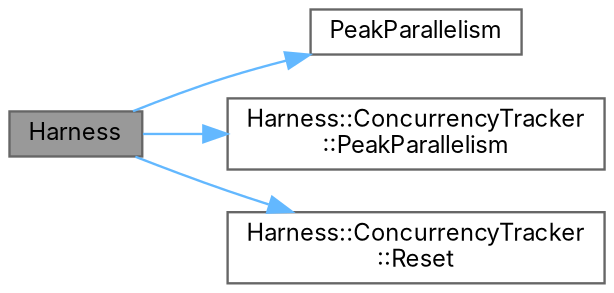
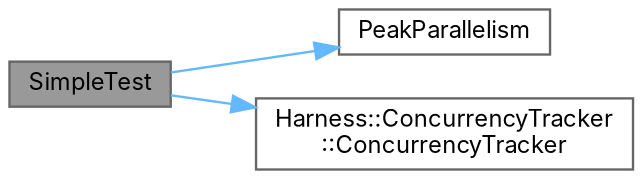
(76, 134) -> (90, 84)
(416, 134) -> (445, 134)
(416, 248) -> none
